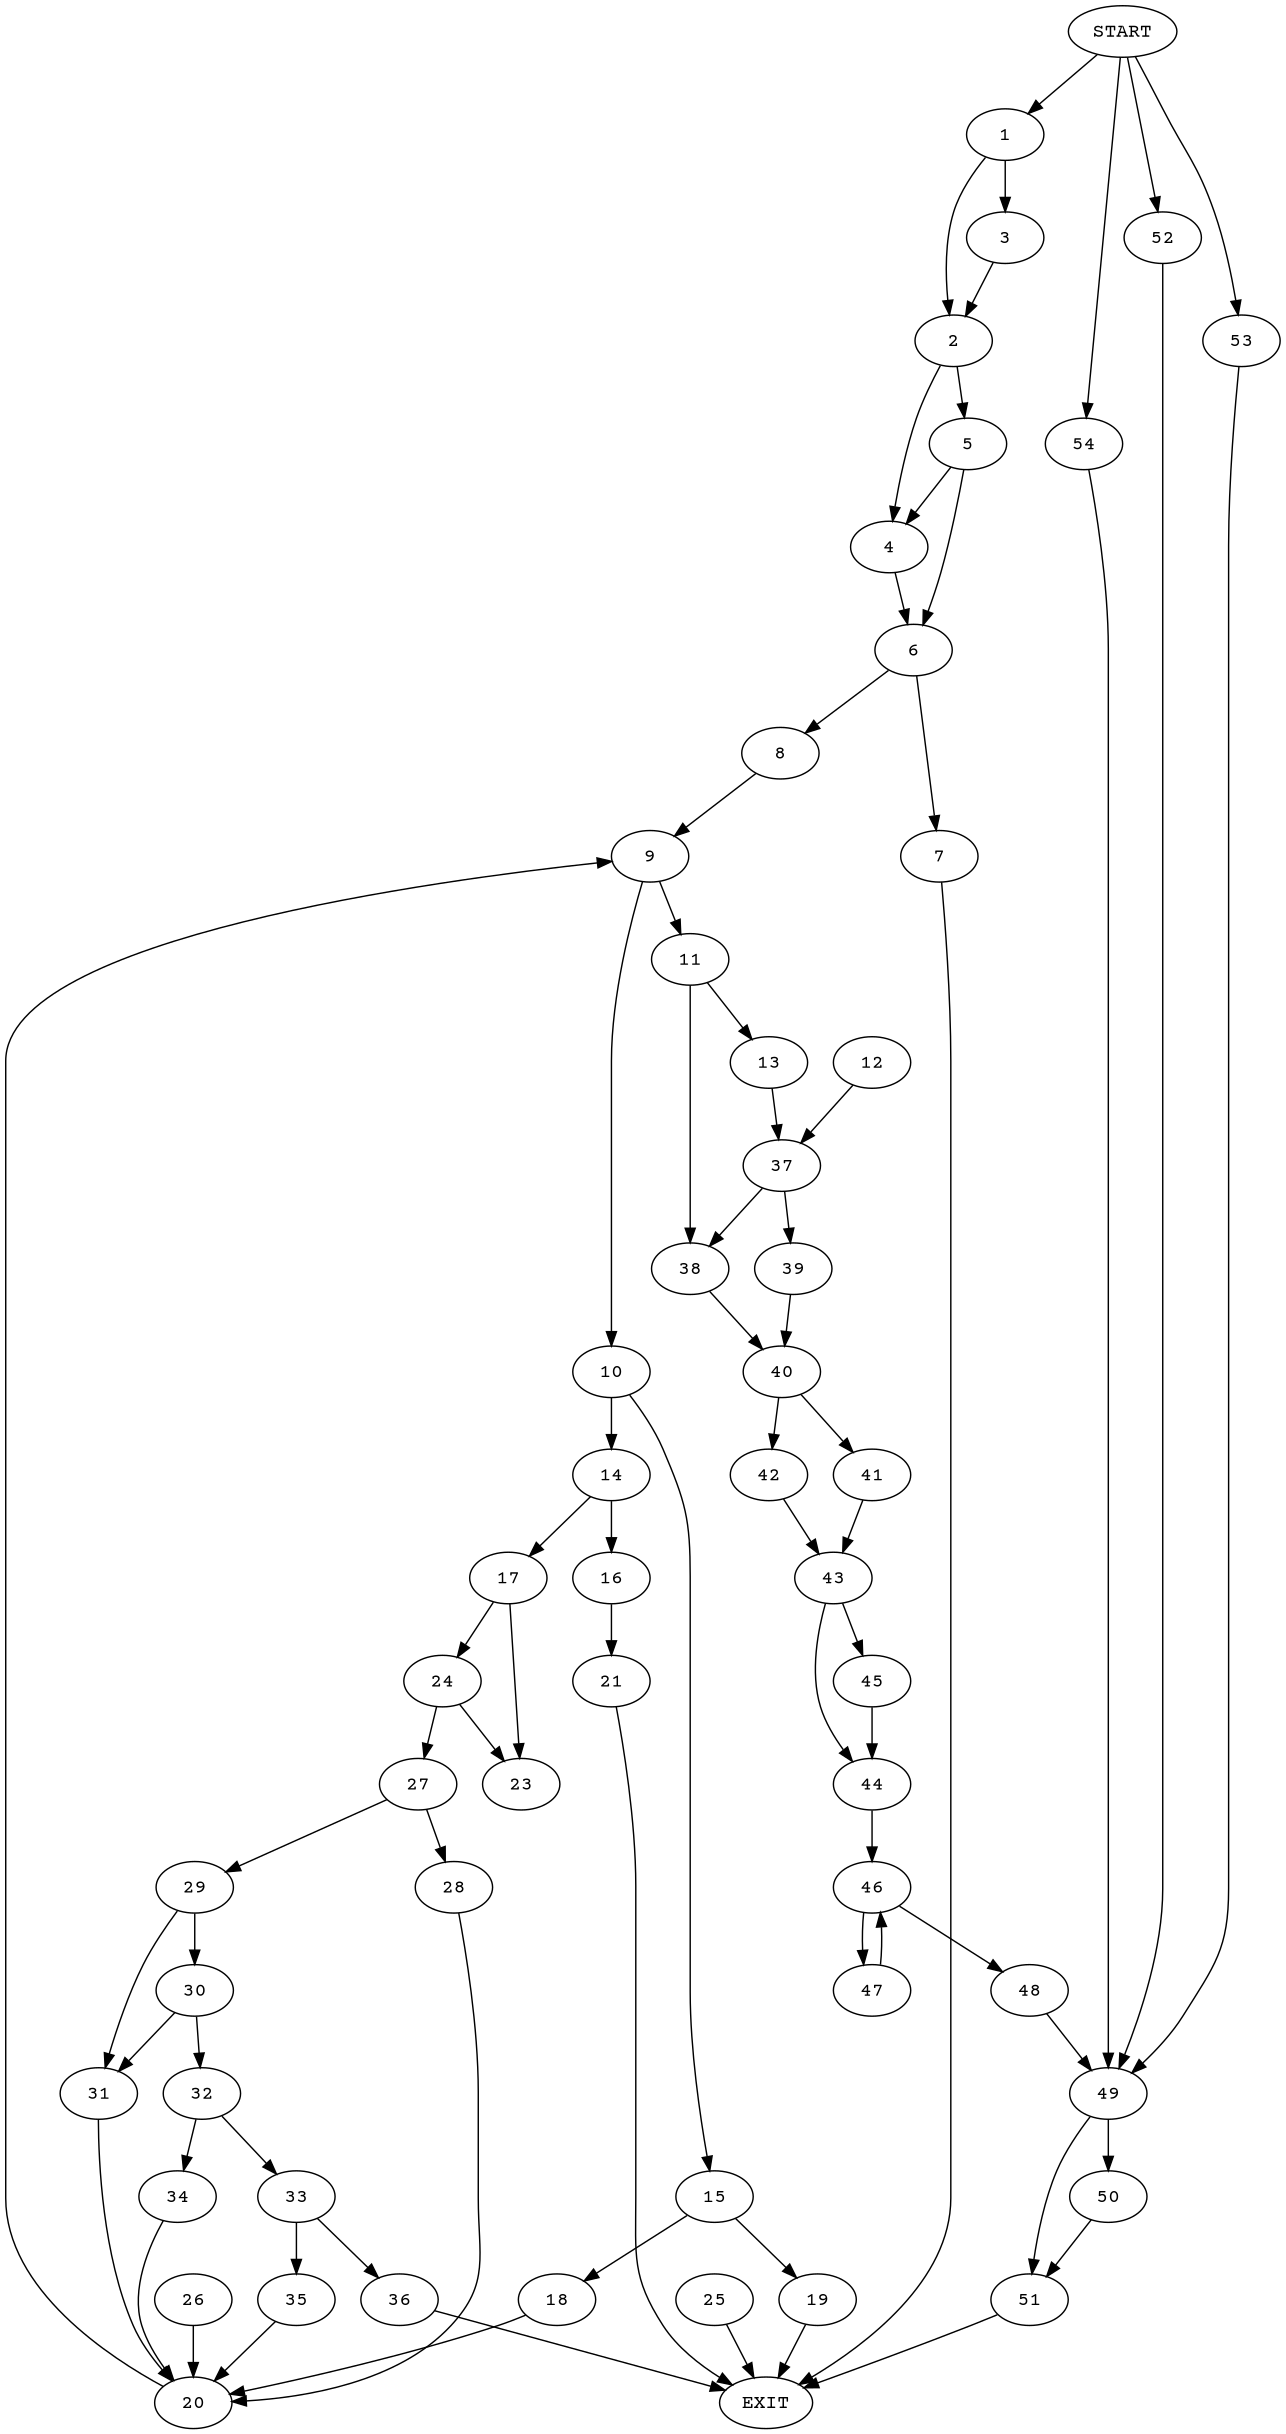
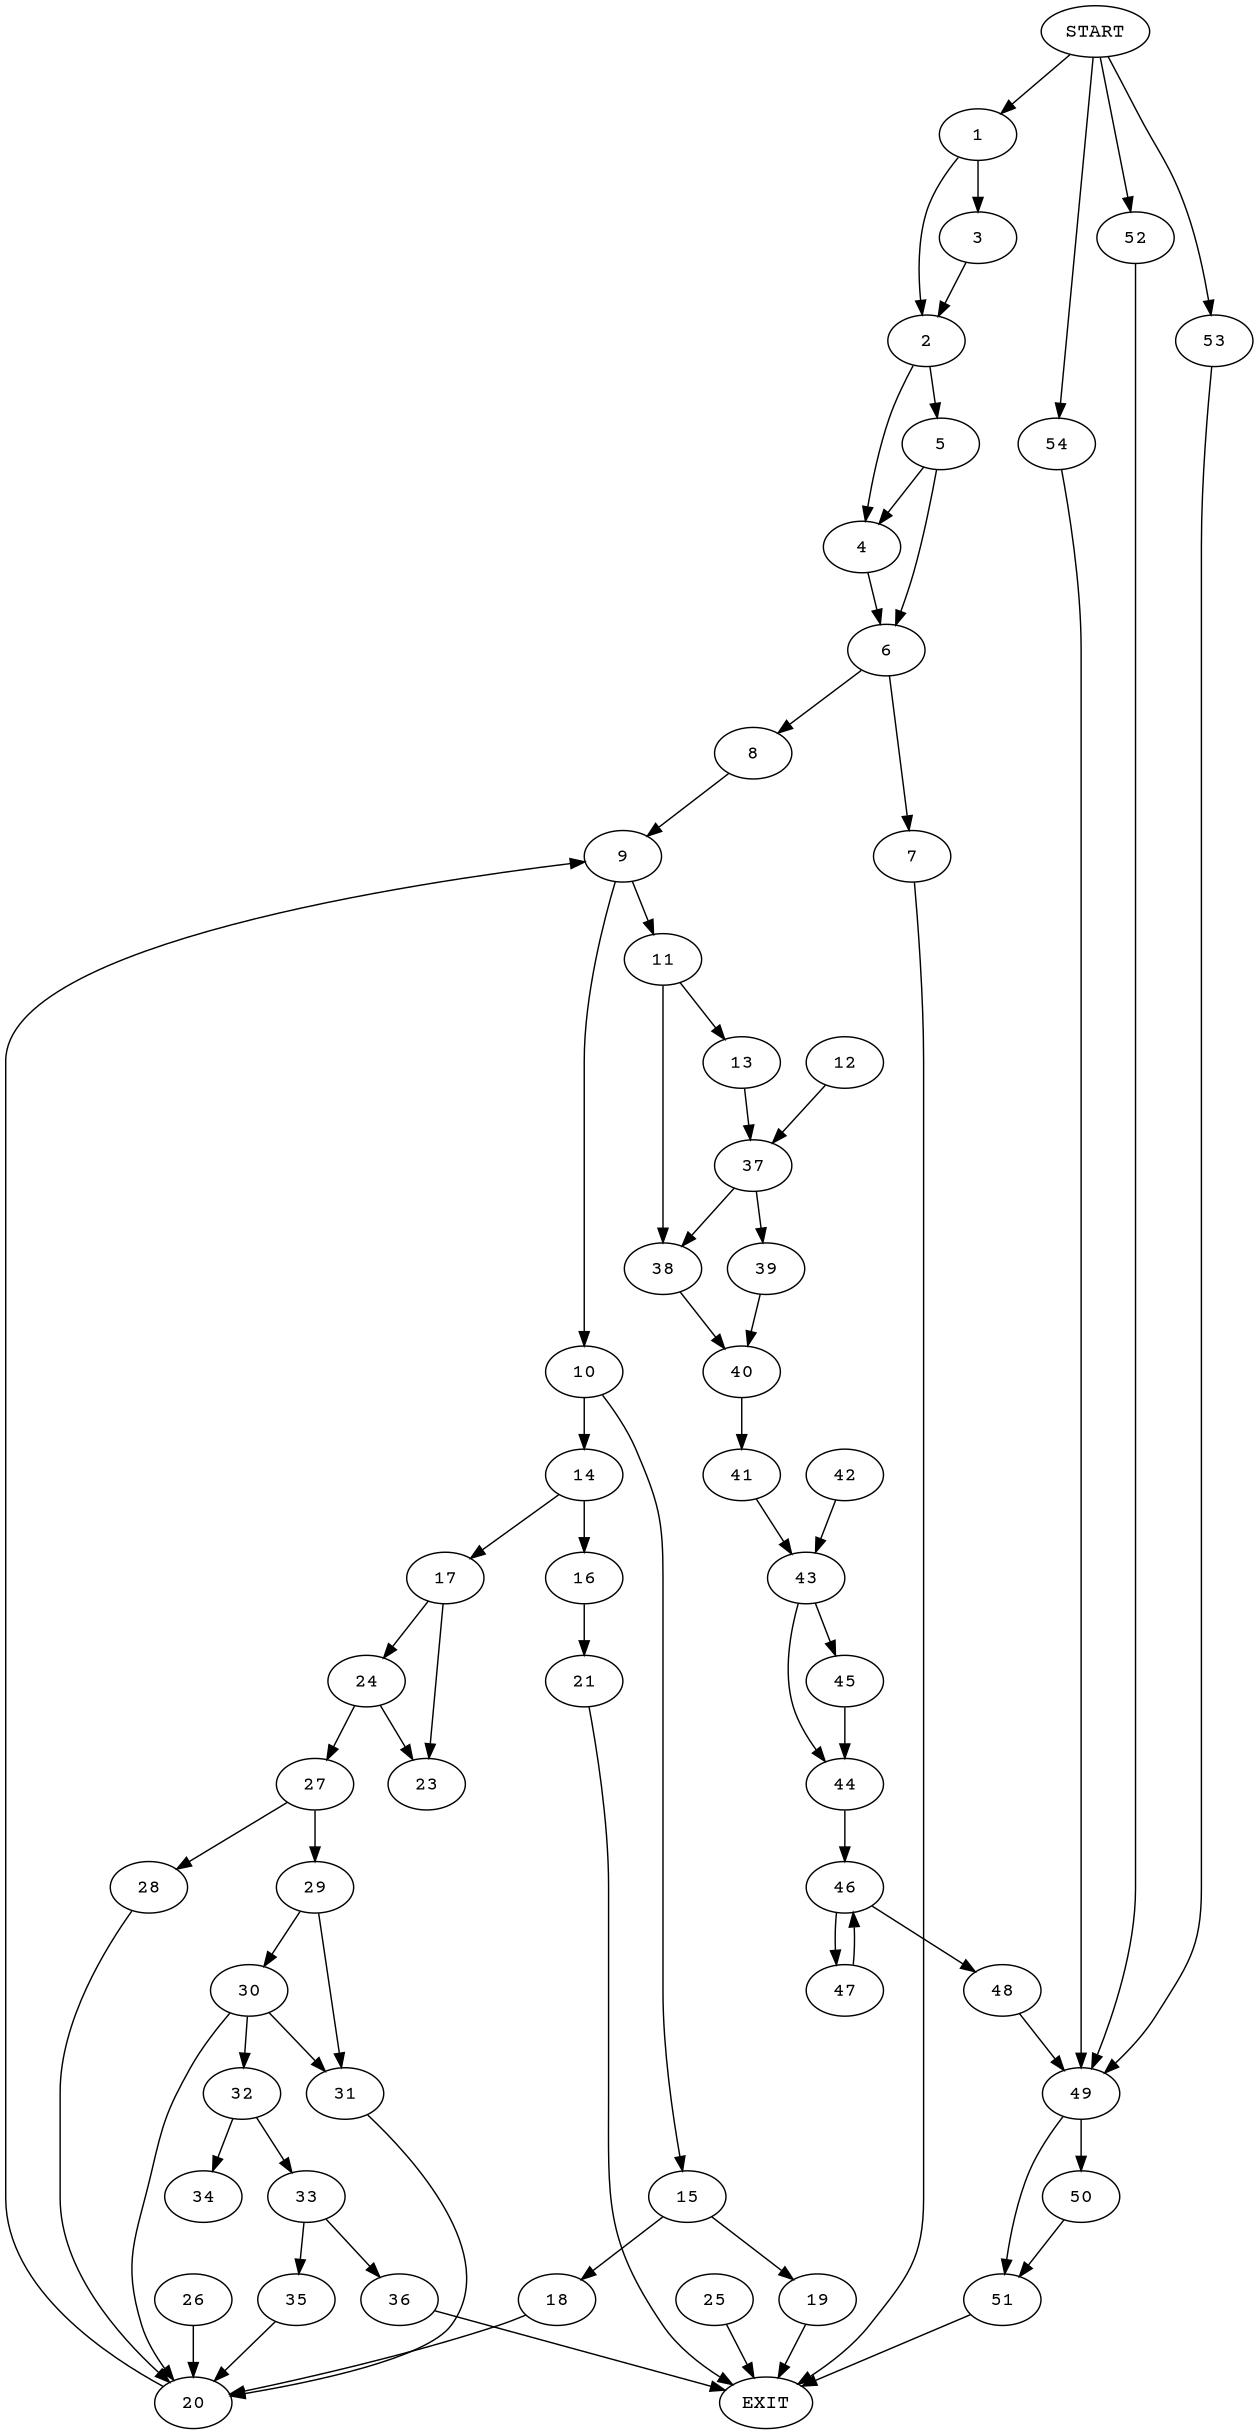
(776, 1416) -> none
(139, 2295) -> (148, 2185)
